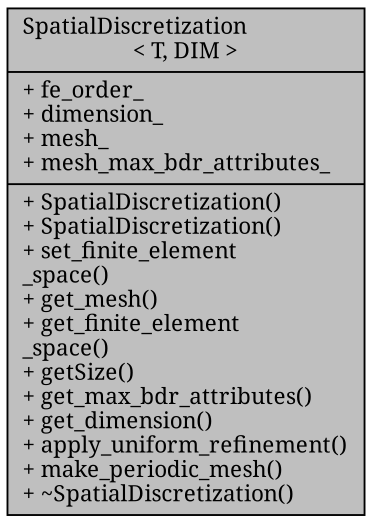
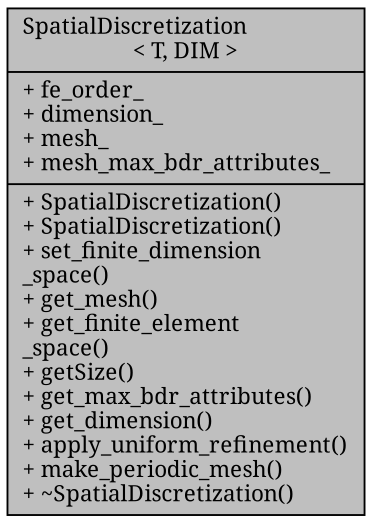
(130, 251) -> (142, 251)
